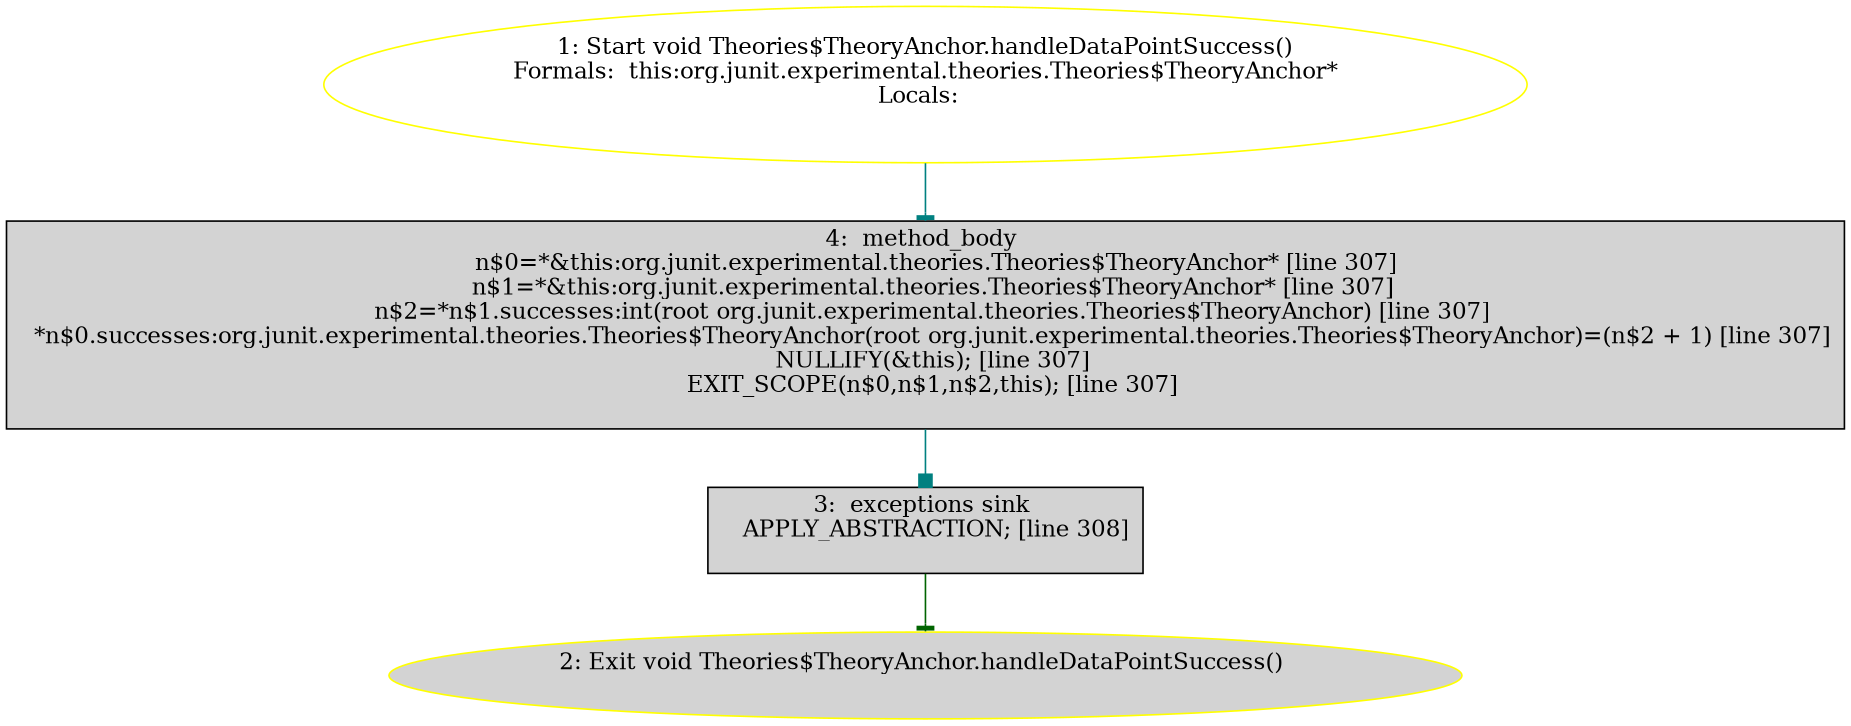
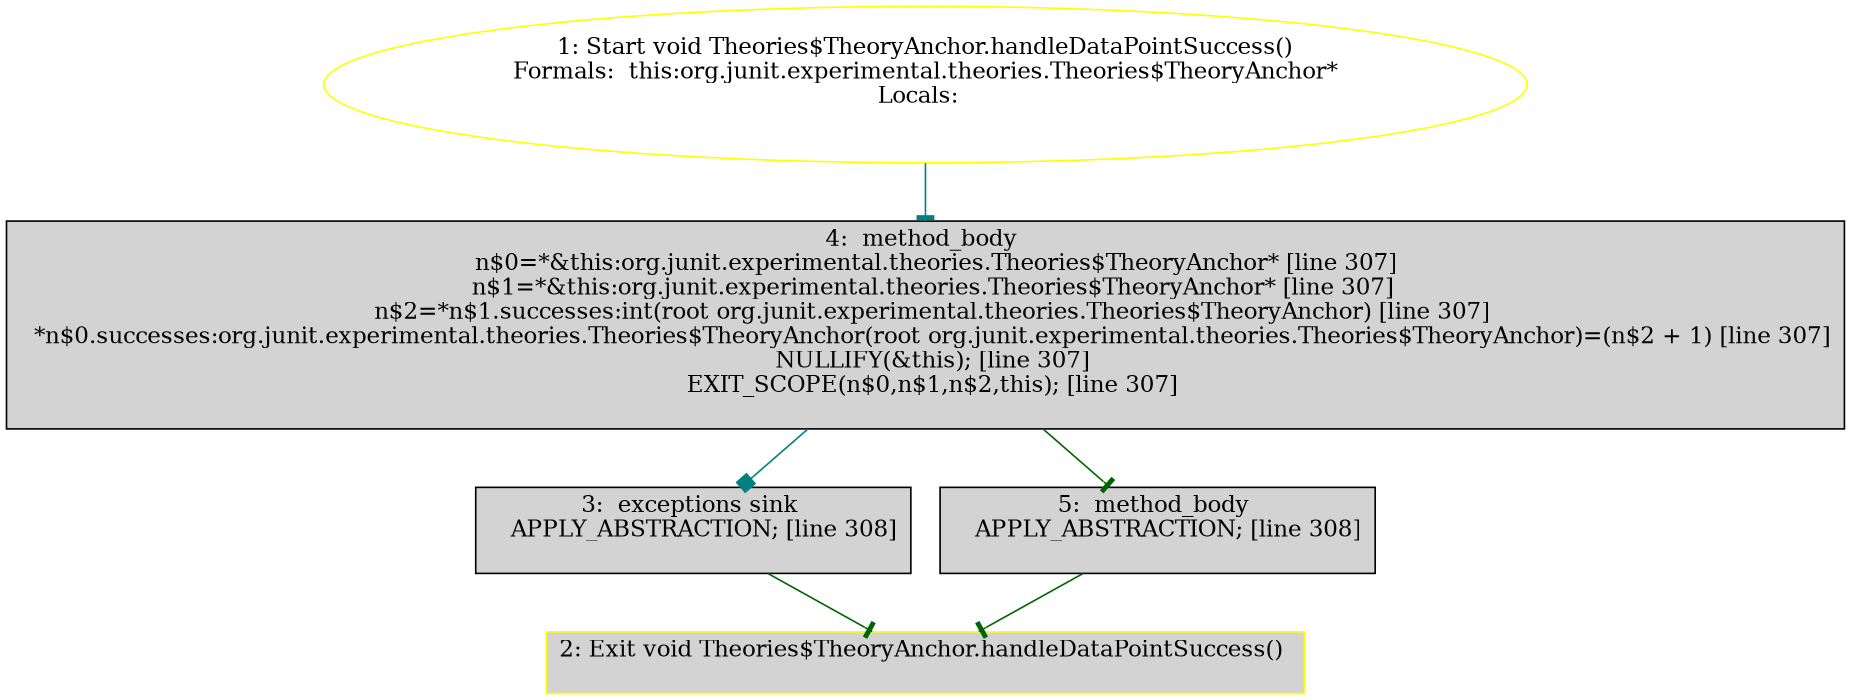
none -> (1158, 530)
(925, 675) -> (925, 663)
